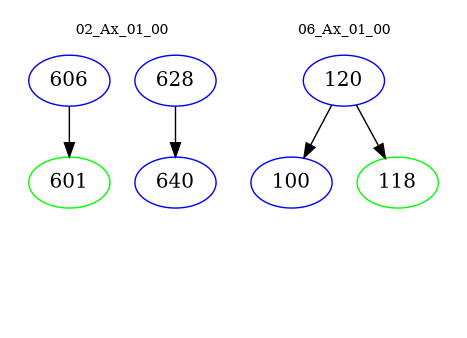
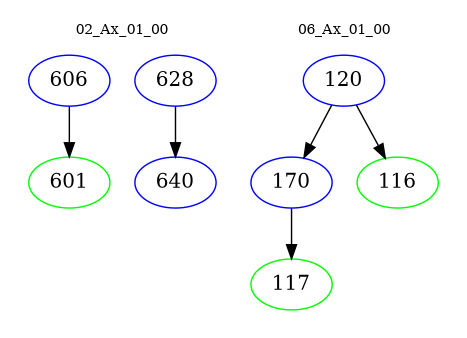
(292, 183) -> (292, 183)
(398, 183) -> (398, 183)
none -> (292, 284)
